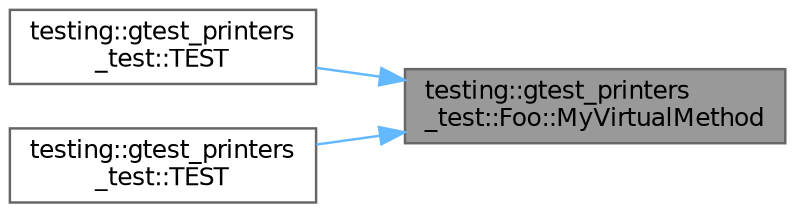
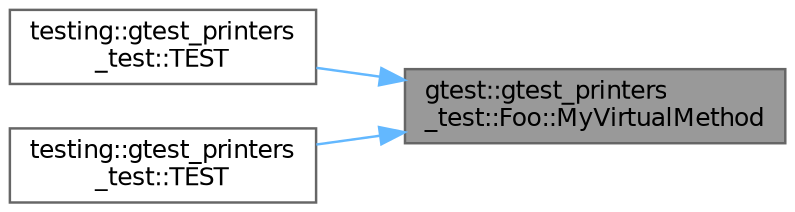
(595, 106) -> (595, 106)
